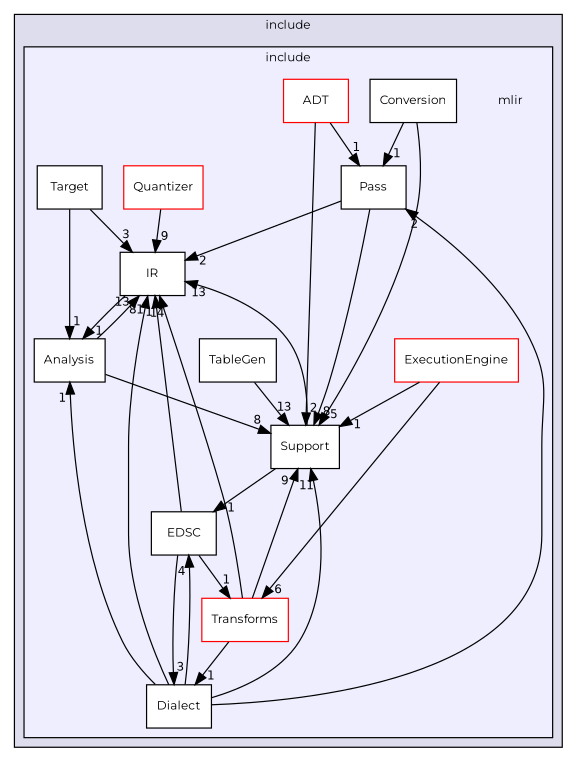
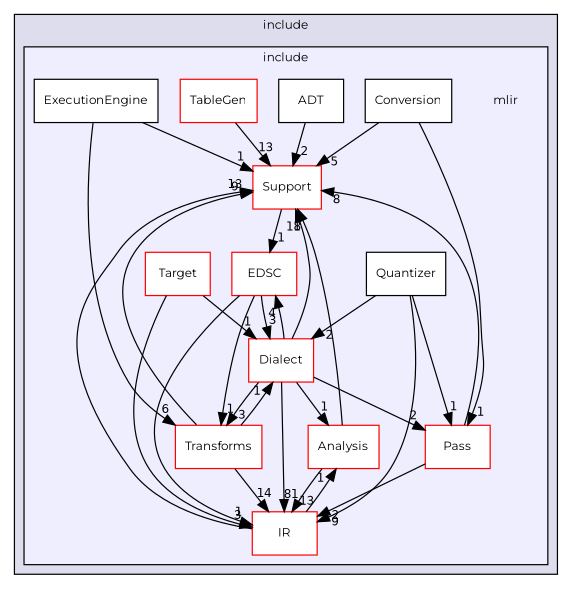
(316, 101) -> (311, 101)
(341, 139) -> (430, 354)
(70, 187) -> (178, 274)
(163, 187) -> (406, 274)
(374, 187) -> (458, 447)
(70, 268) -> (229, 317)
(153, 274) -> (285, 533)
none -> (349, 314)
(282, 333) -> (79, 361)
(70, 360) -> (344, 447)
(238, 360) -> (219, 101)
(457, 360) -> (96, 101)
none -> (246, 398)
(305, 447) -> (287, 187)
(184, 533) -> (264, 274)
(179, 706) -> (281, 360)
